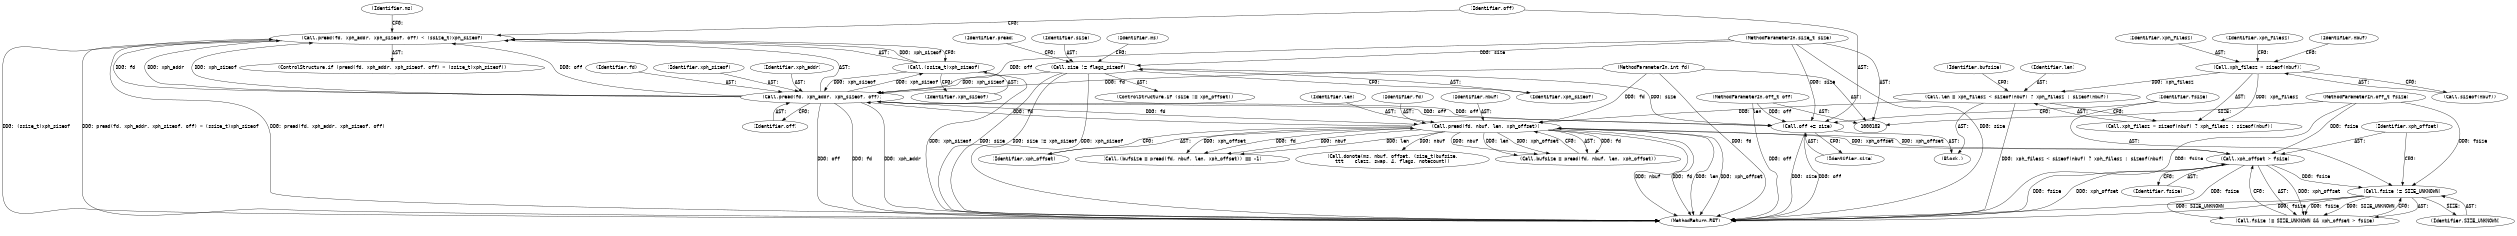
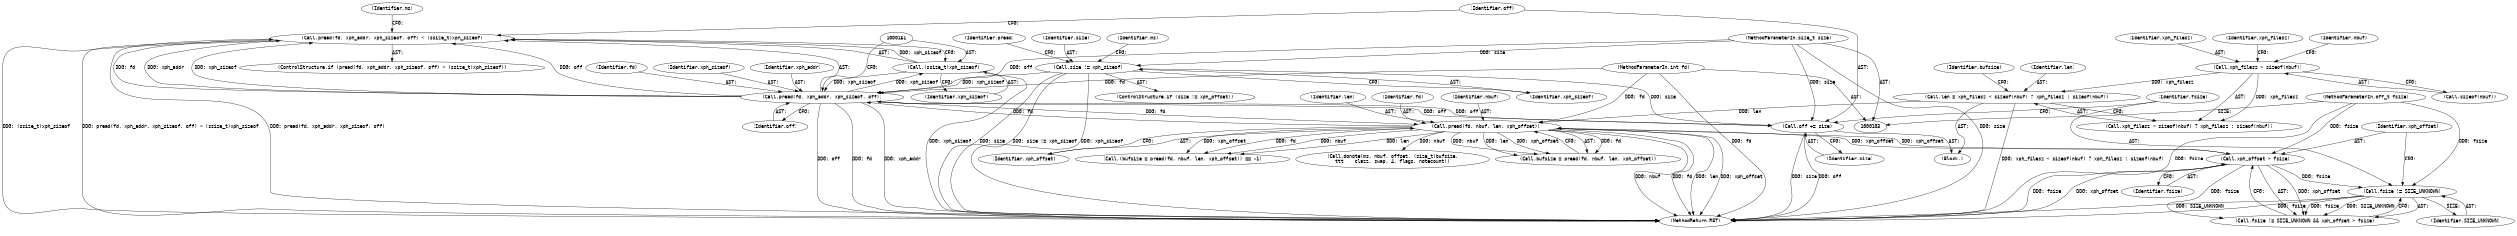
none -> (896, 38)
(1088, 68) -> (1088, 68)
(1753, 97) -> none
